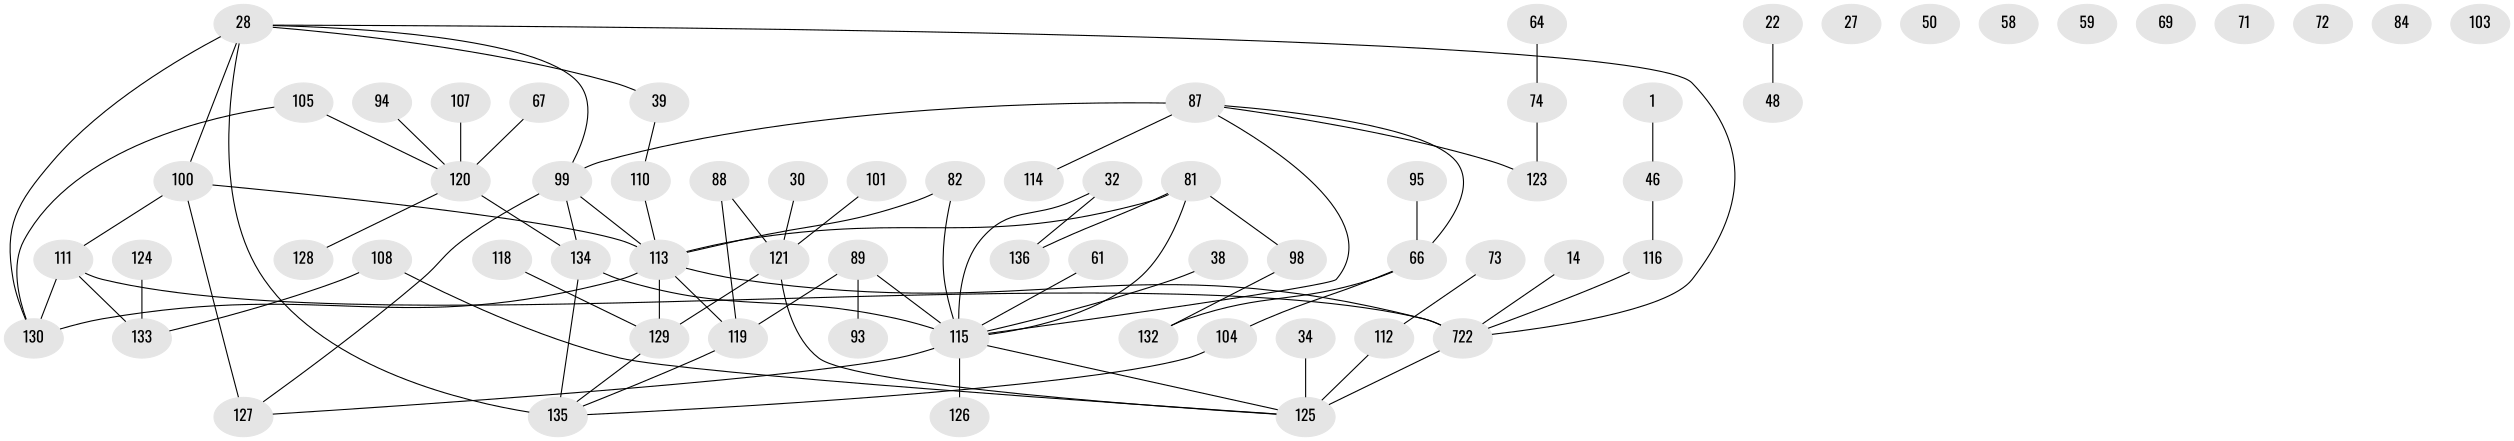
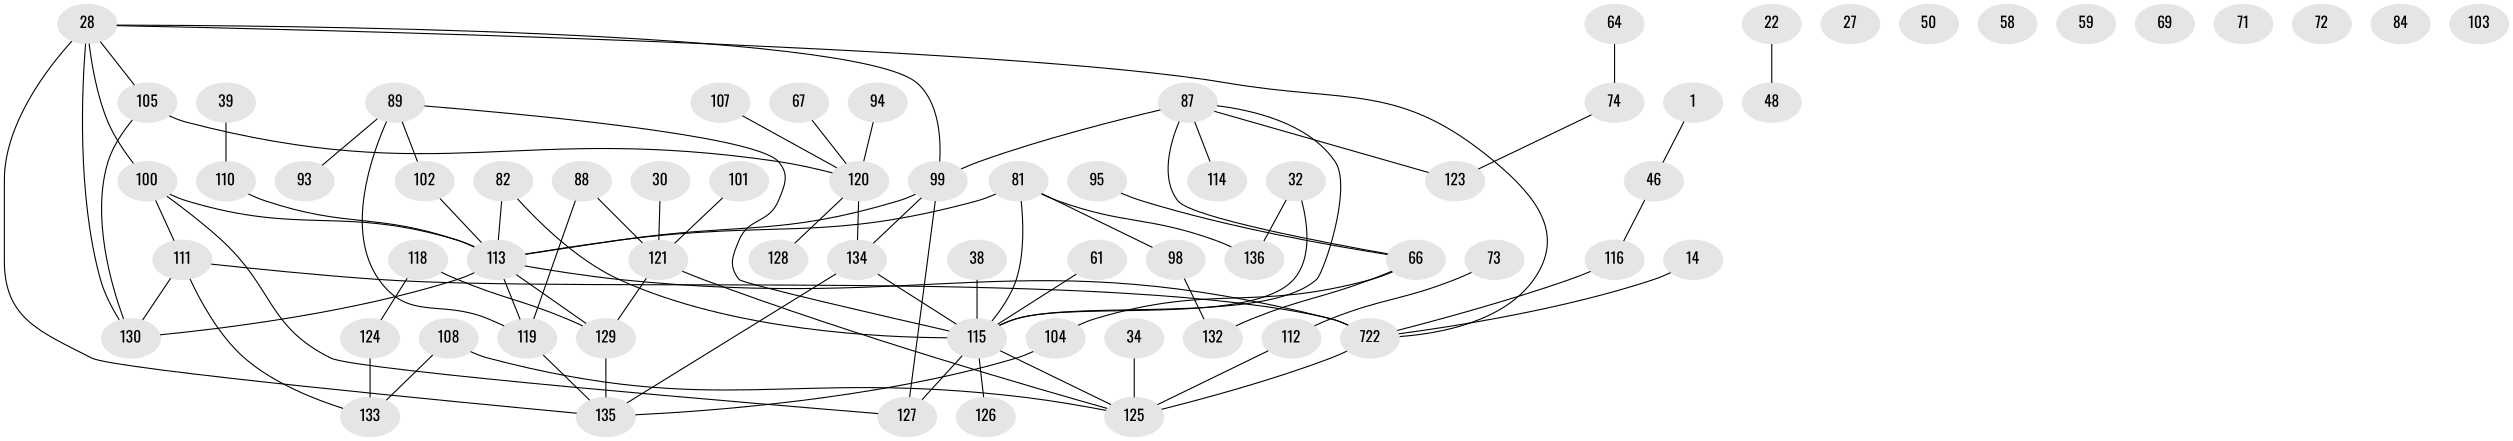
(456, 49) -> (117, 63)
none -> (425, 181)
none -> (391, 304)
